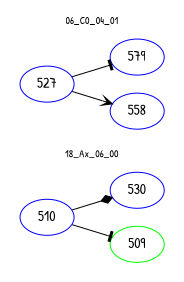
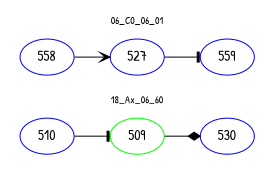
(92, 22) -> (137, 22)
(137, 57) -> (227, 57)
(87, 96) -> (87, 57)
(92, 155) -> (137, 101)
(86, 206) -> (176, 136)
